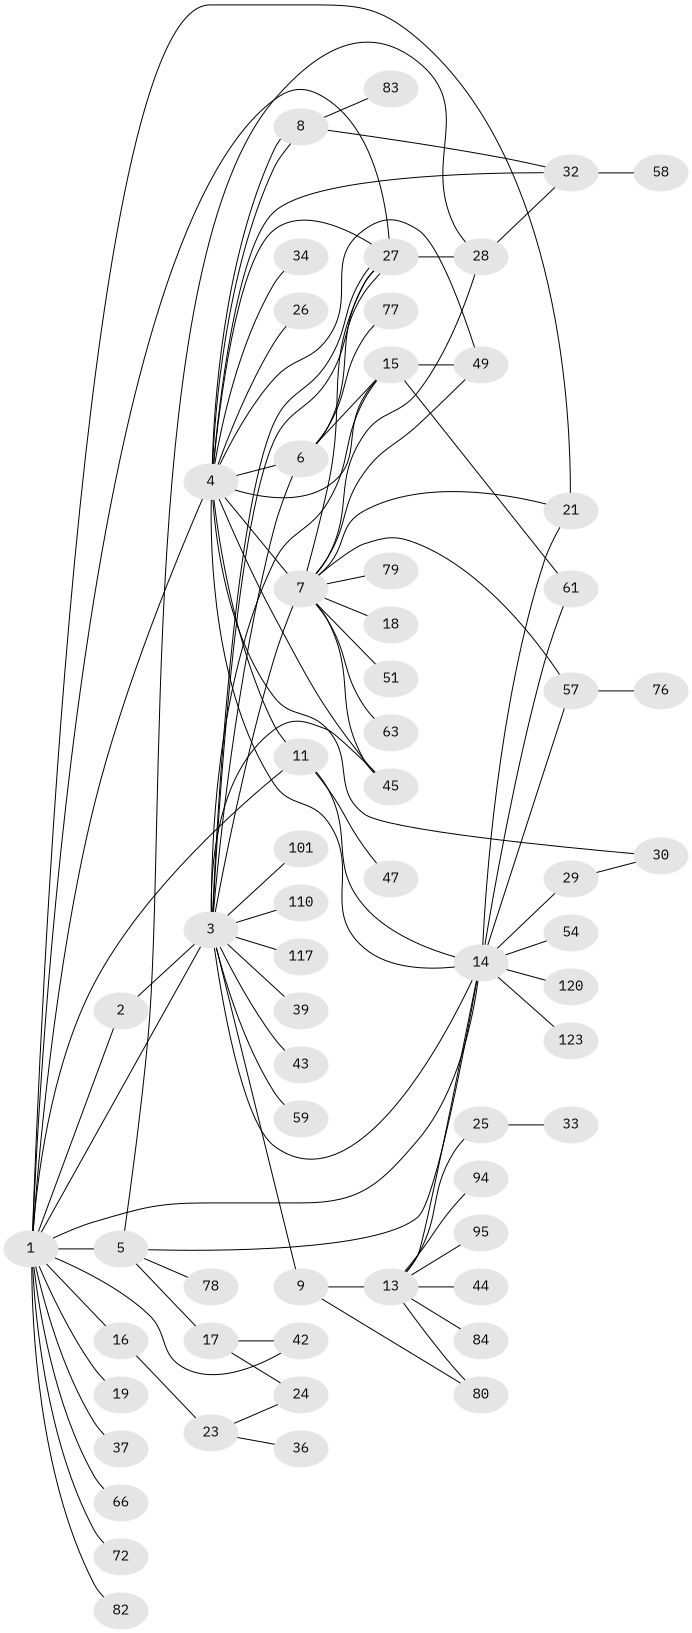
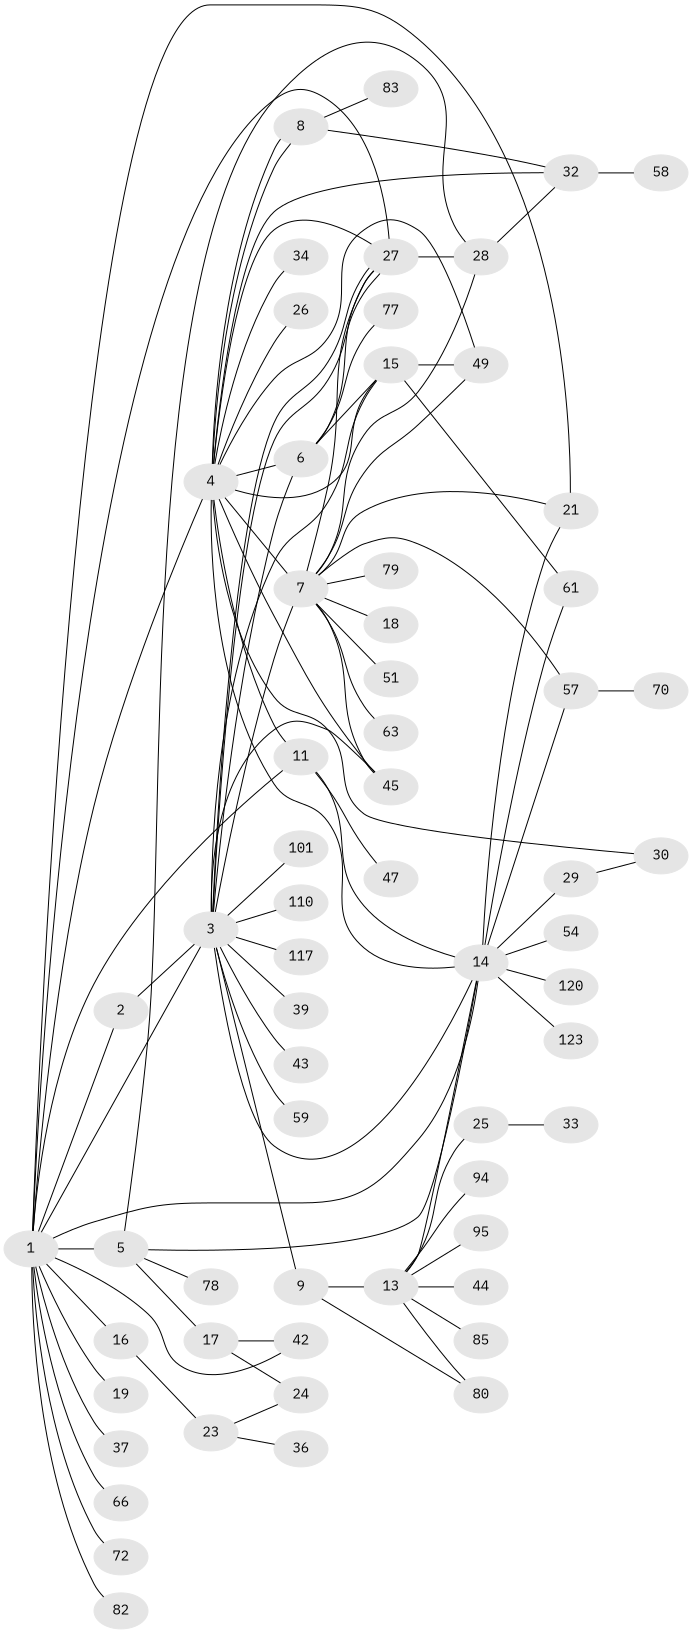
(661, 691) -> (661, 691)
(481, 1341) -> (481, 1341)
